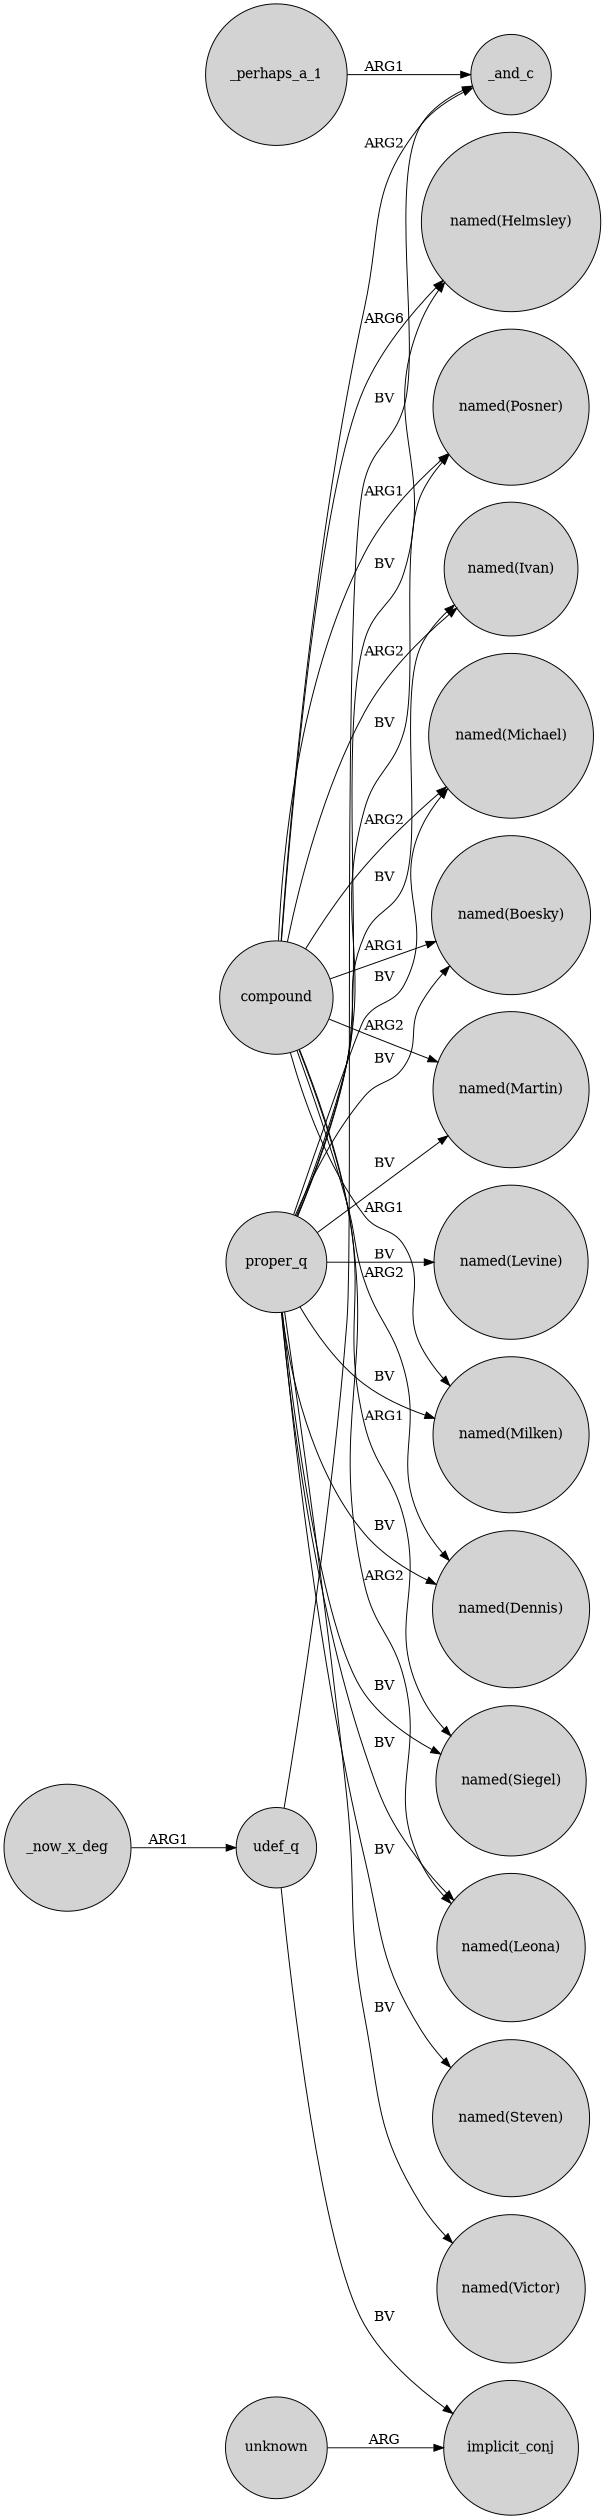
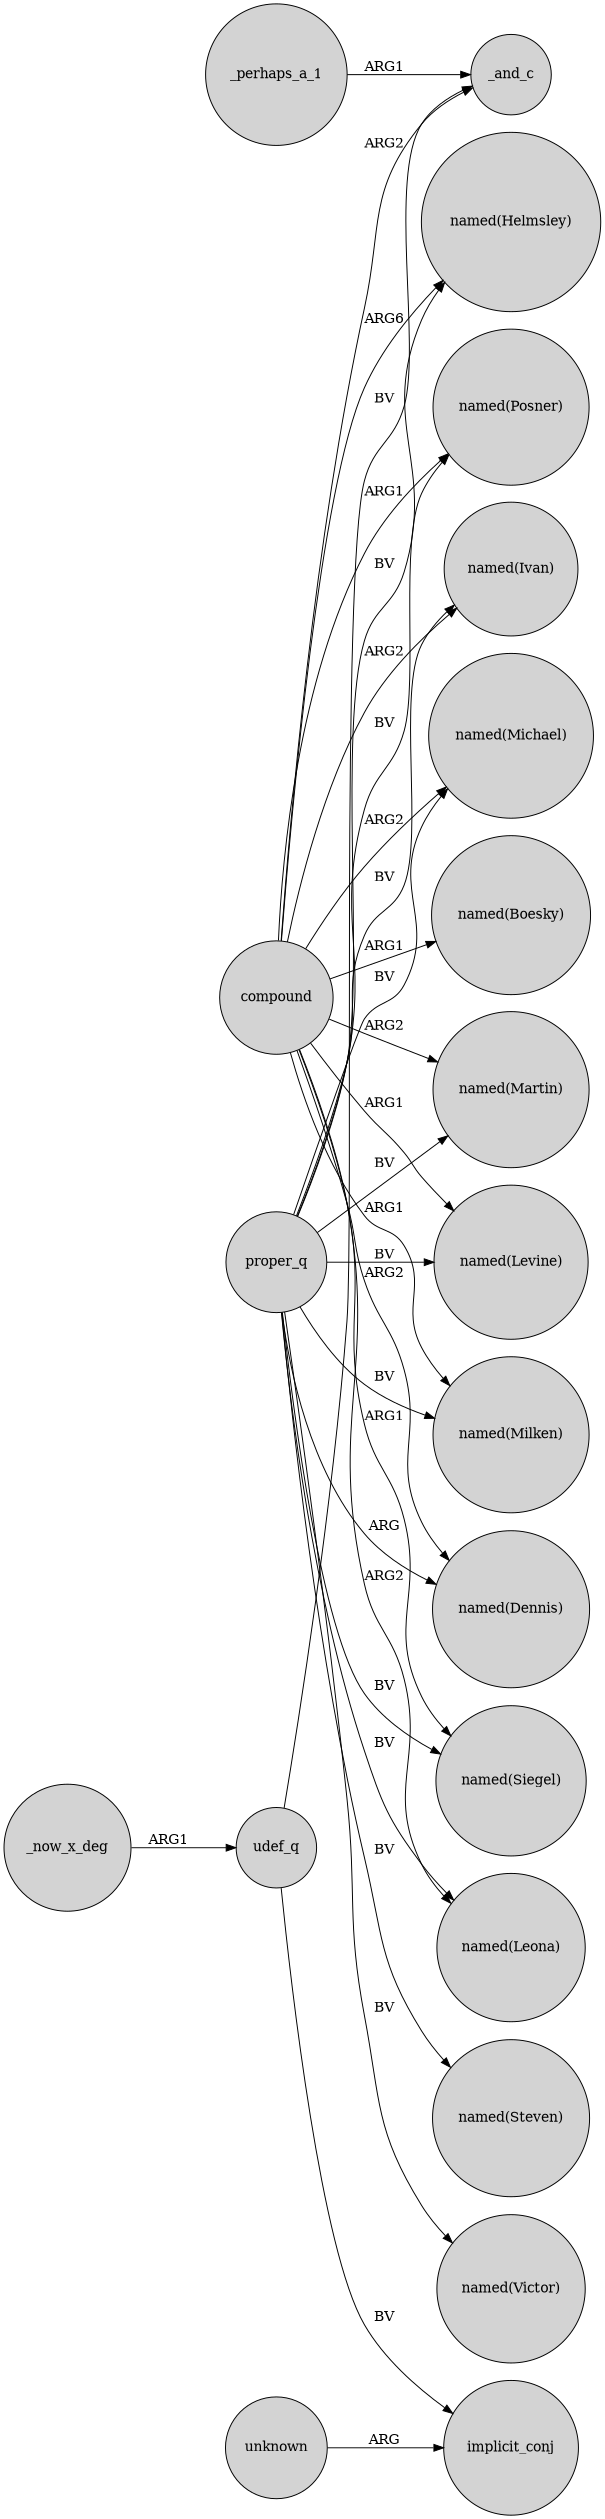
(370, 1091) -> none
none -> (377, 1125)
(384, 1526) -> (384, 1526)
